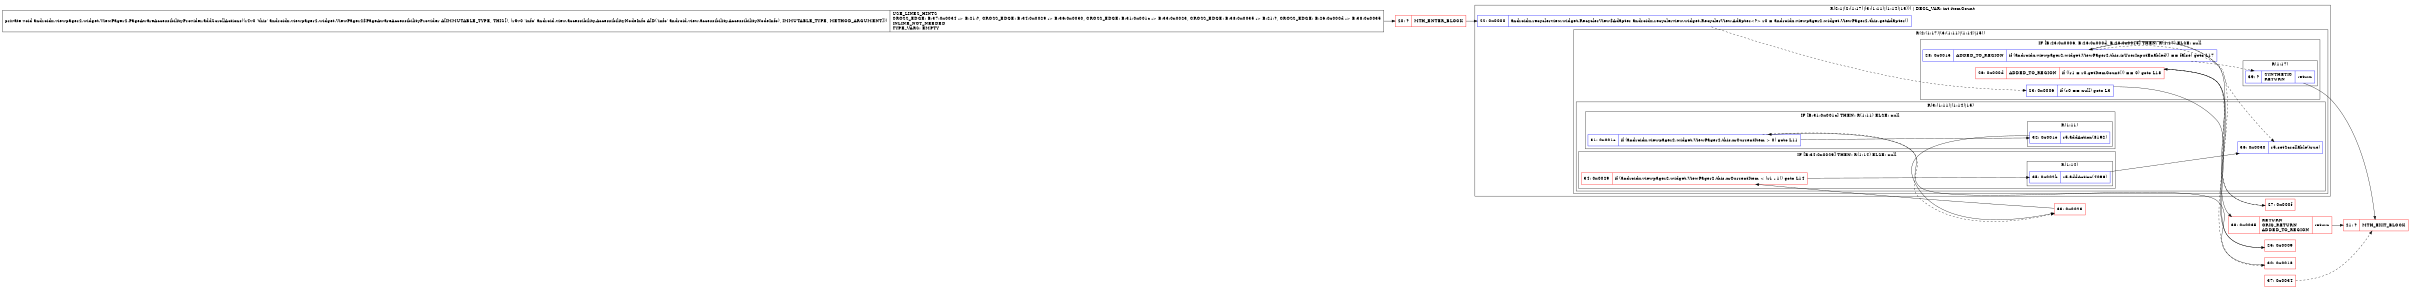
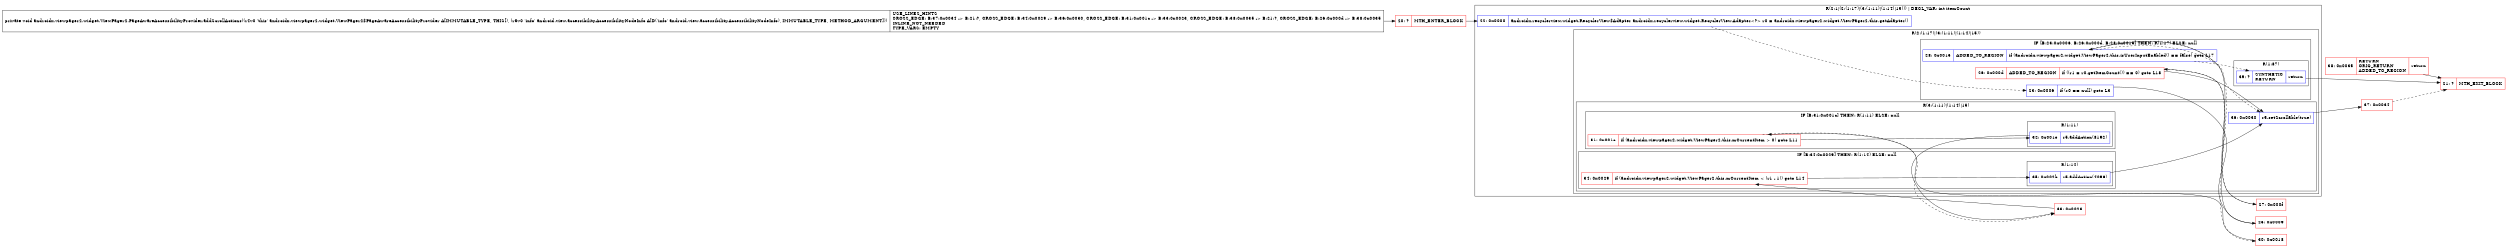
(2280, 64) -> (2271, 64)
none -> (2336, 110)
(2225, 121) -> (2221, 84)
(1694, 140) -> (1694, 140)
